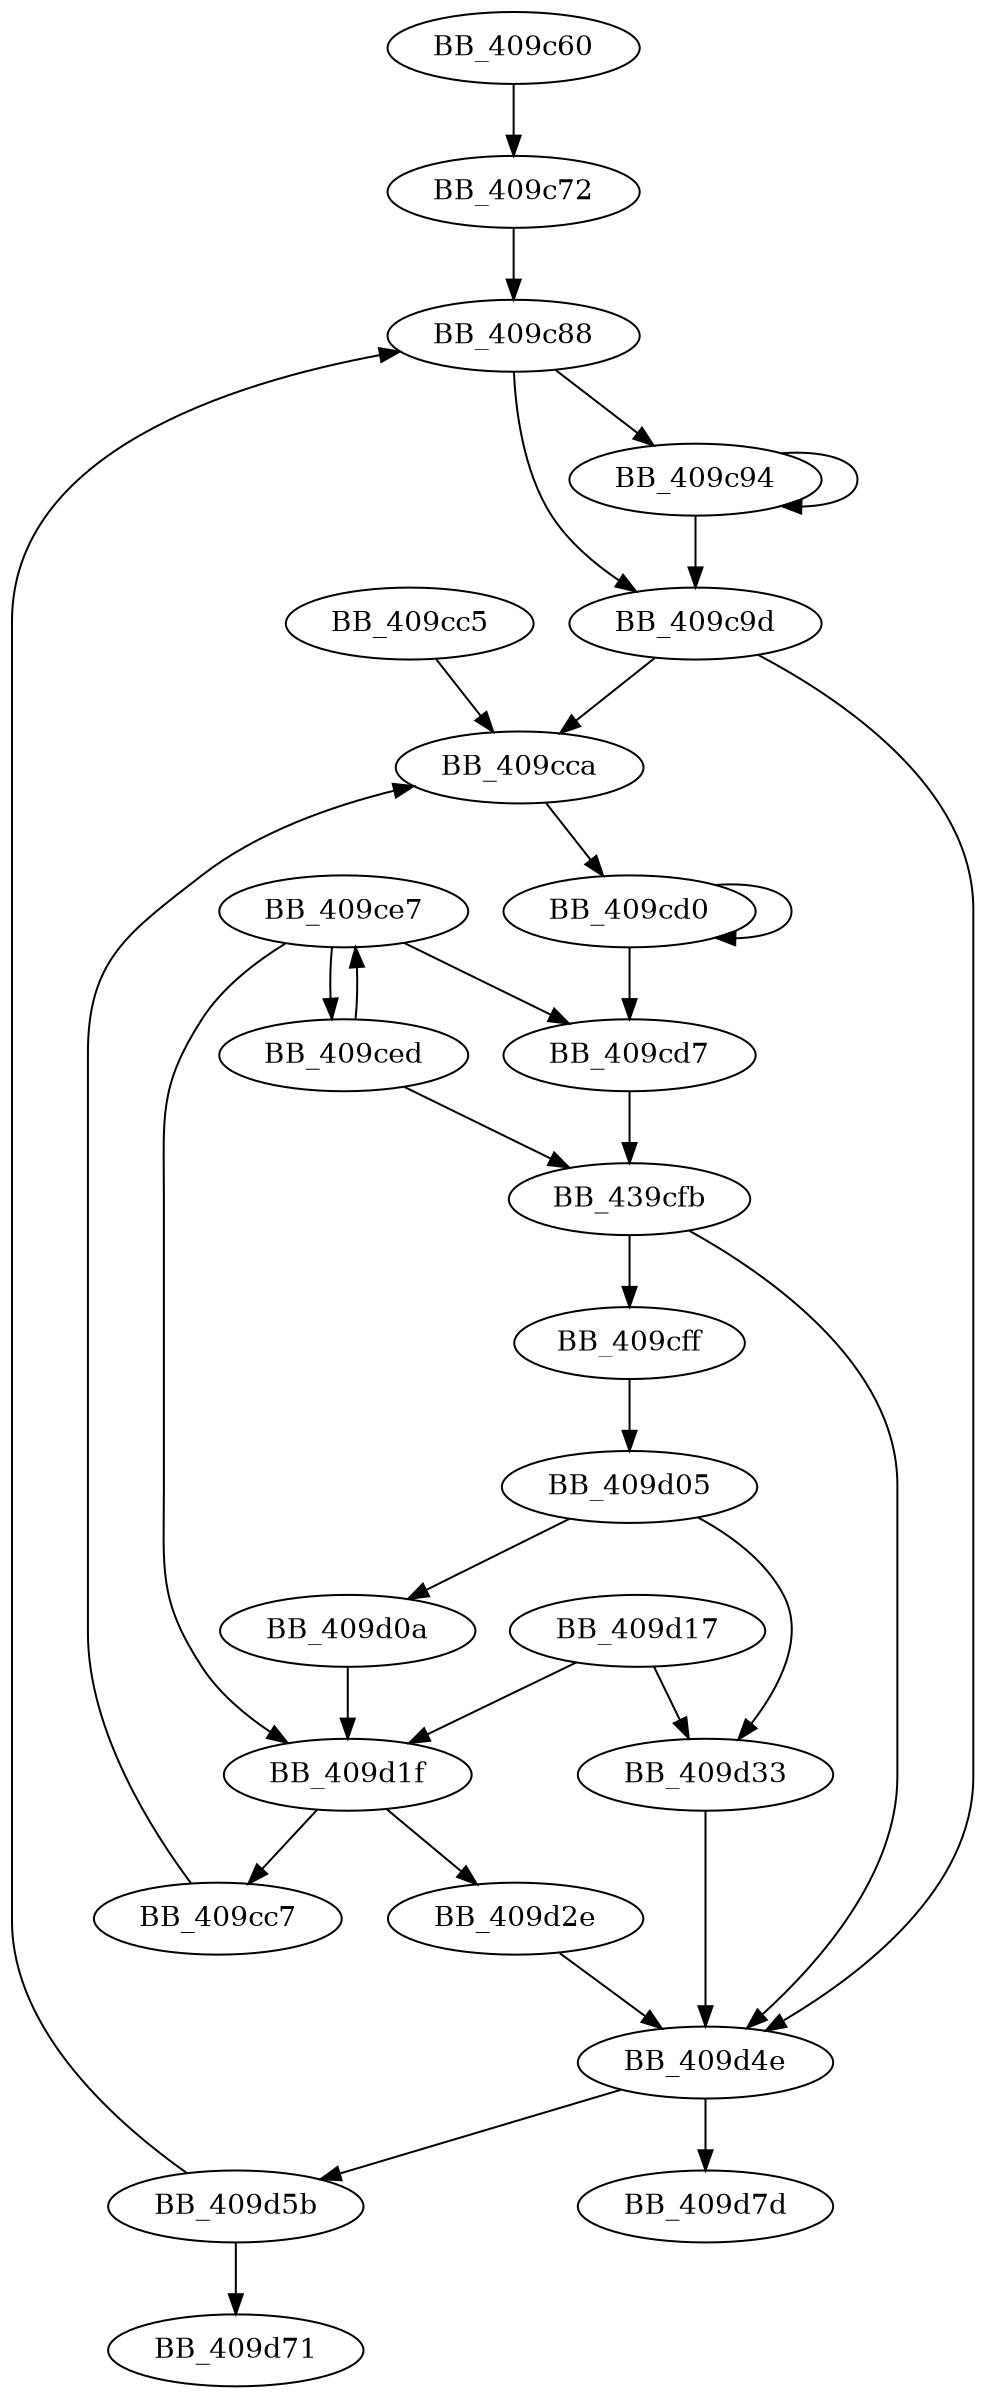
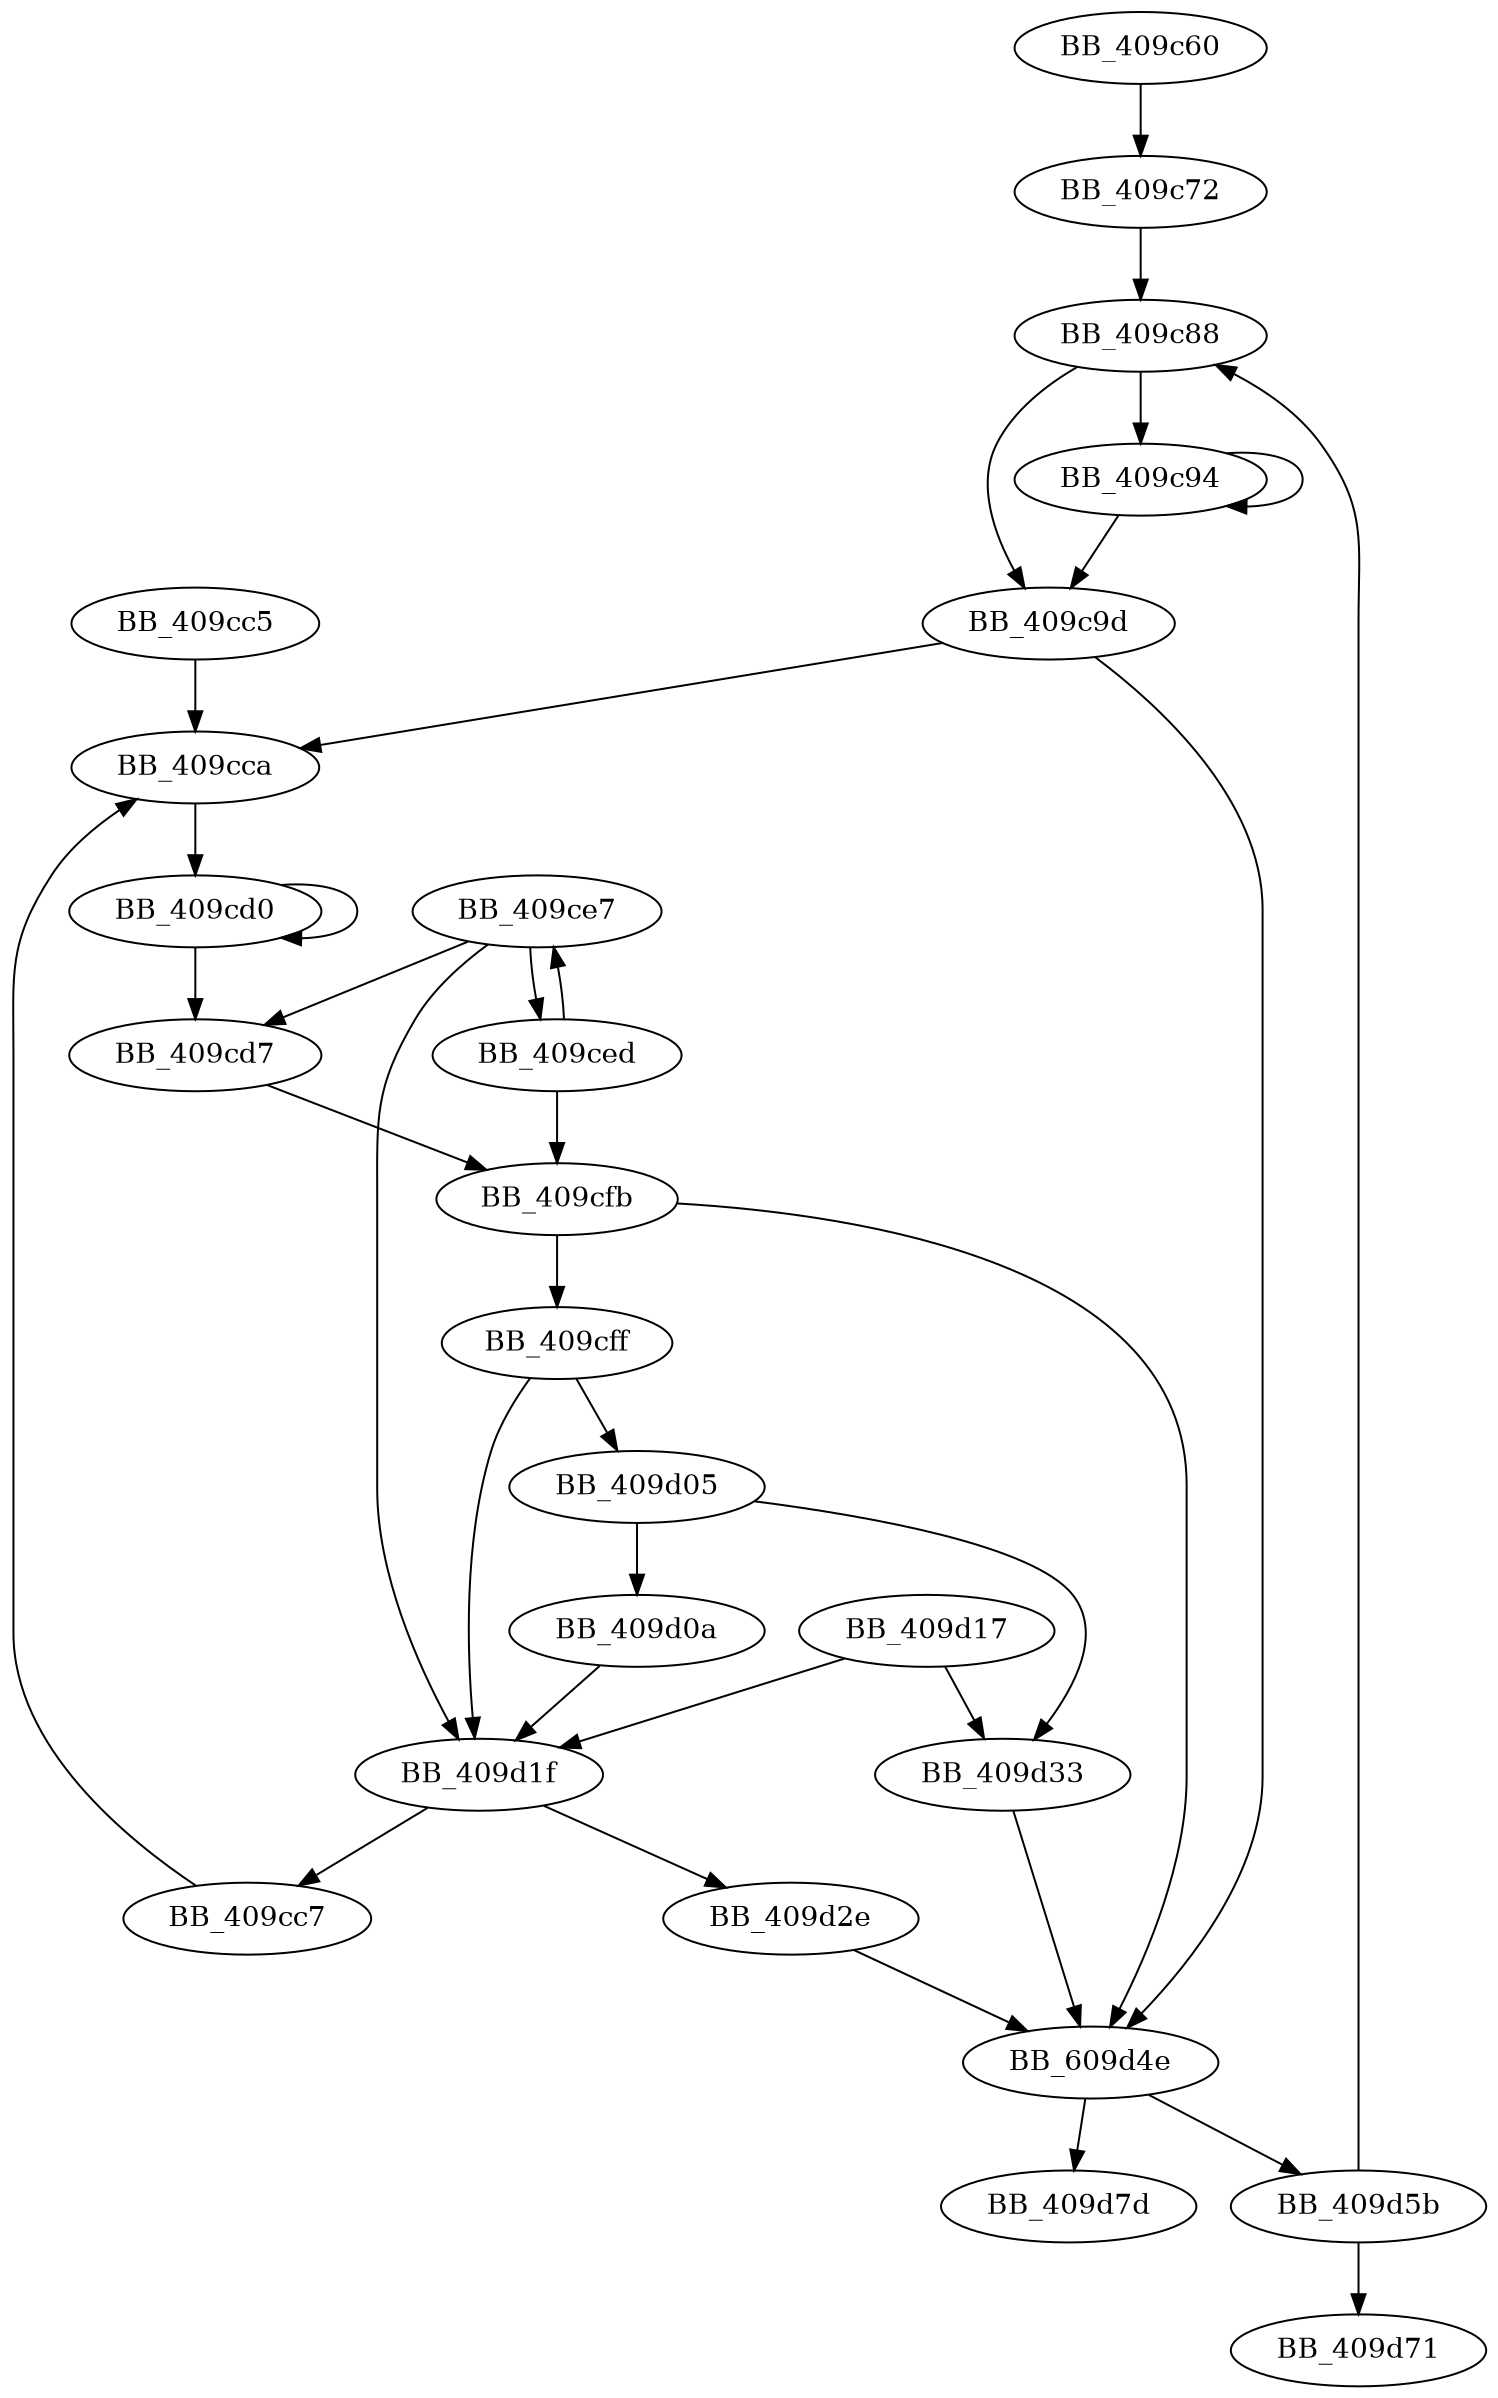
(630, 1199) -> (557, 1199)
none -> (473, 1542)
(706, 2063) -> (1091, 2063)
